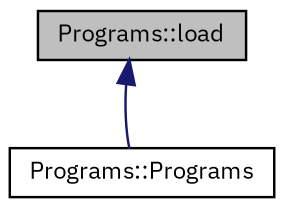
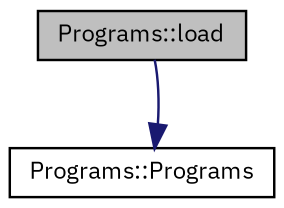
(126, 117) -> (158, 92)
